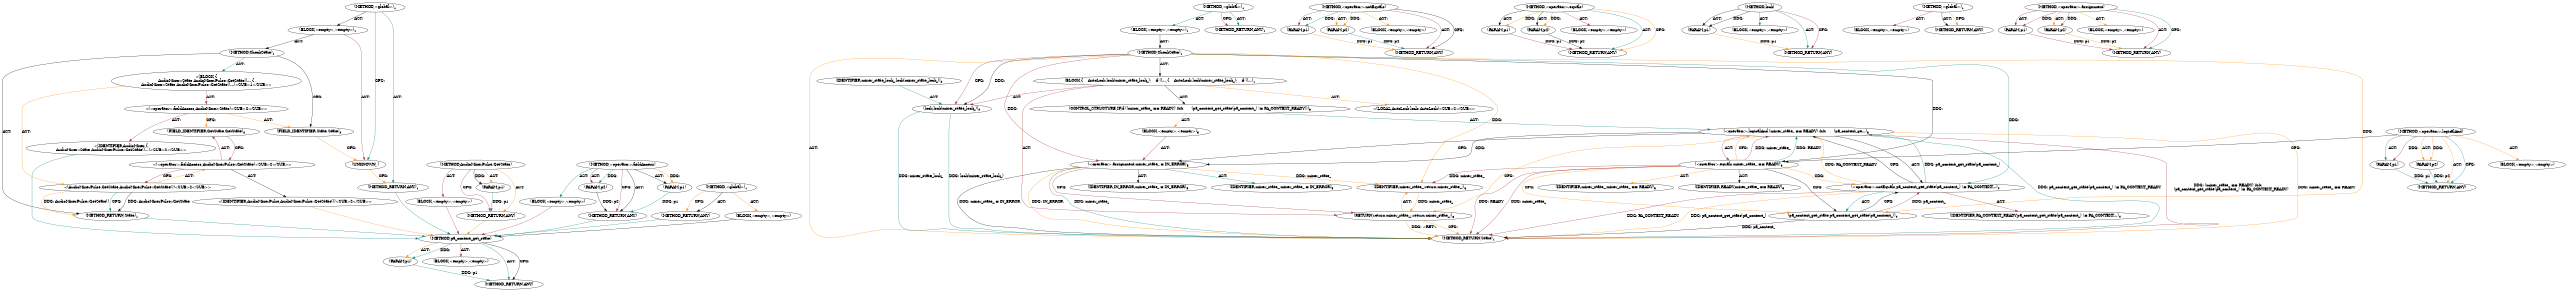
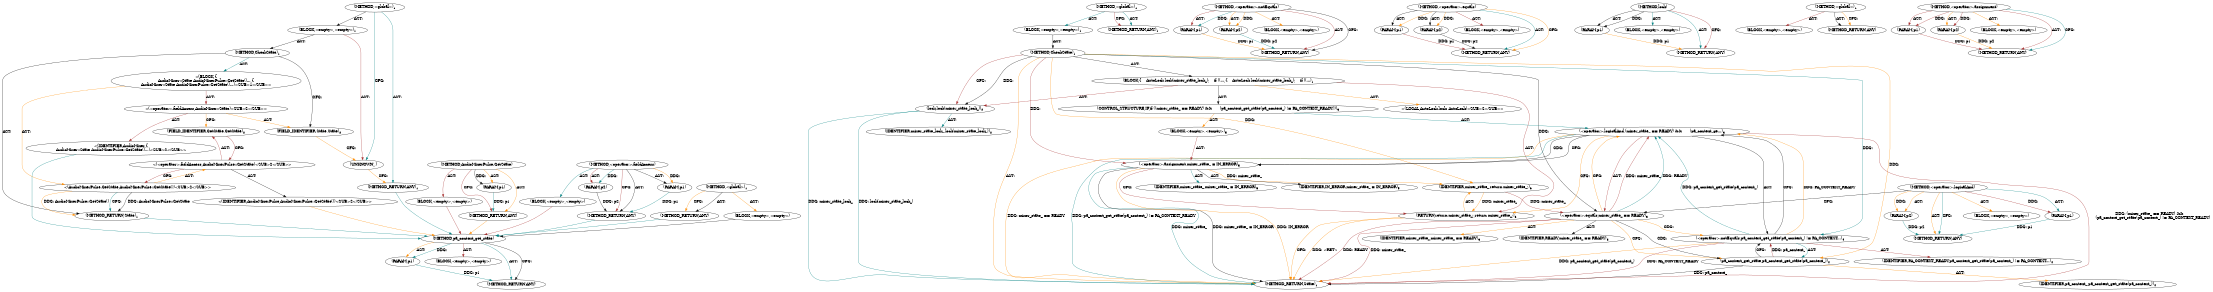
(919, 94) -> (947, 119)
(1556, 167) -> (1531, 207)
none -> (2098, 284)
